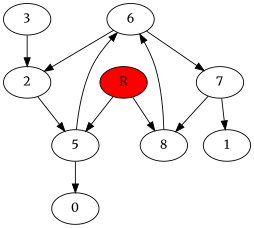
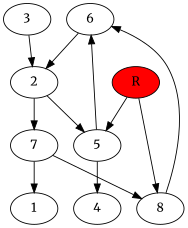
(172, 48) -> (34, 110)
(75, 209) -> (97, 209)
